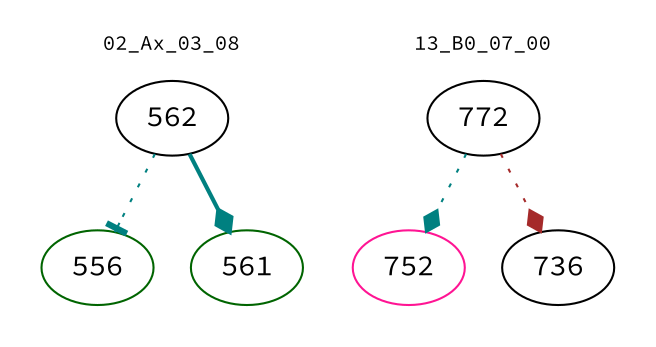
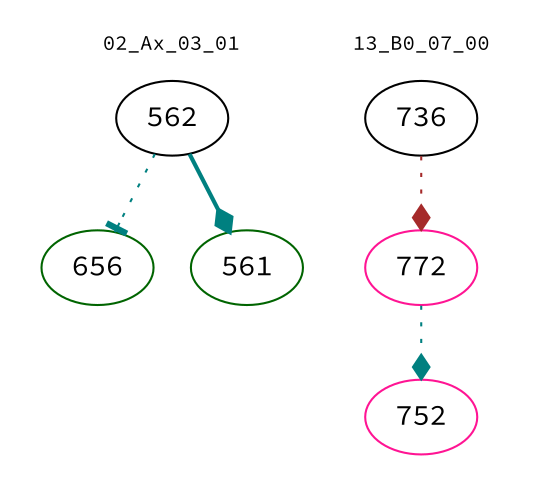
(172, 45) -> (172, 45)
(483, 118) -> (421, 268)
(515, 182) -> (421, 181)
(98, 268) -> (98, 268)
